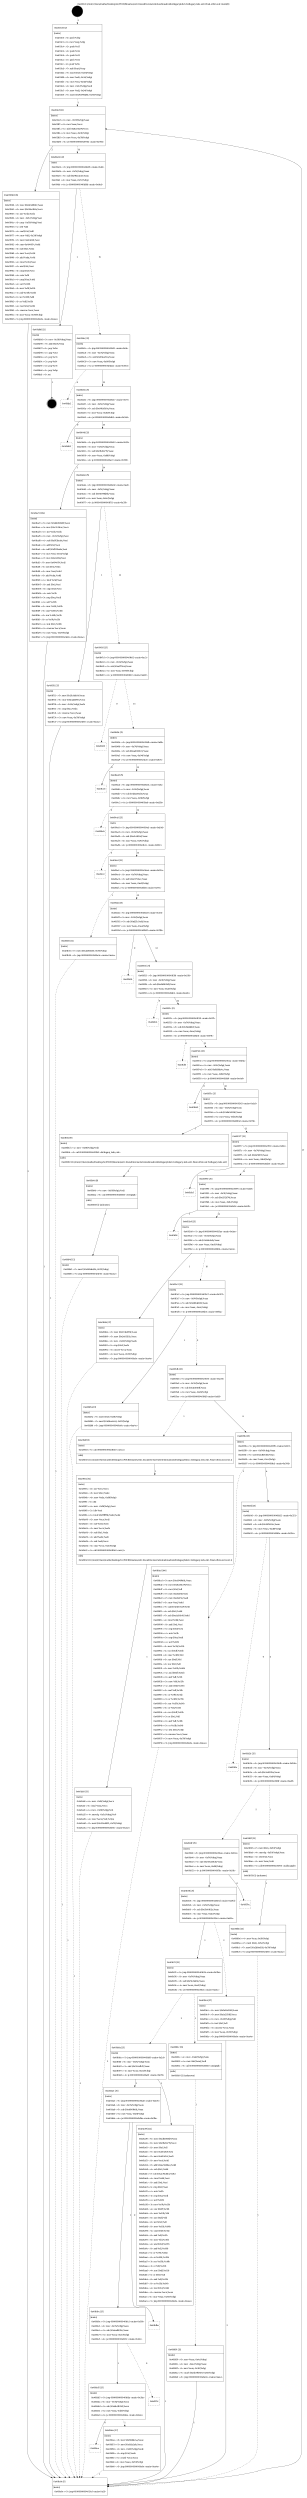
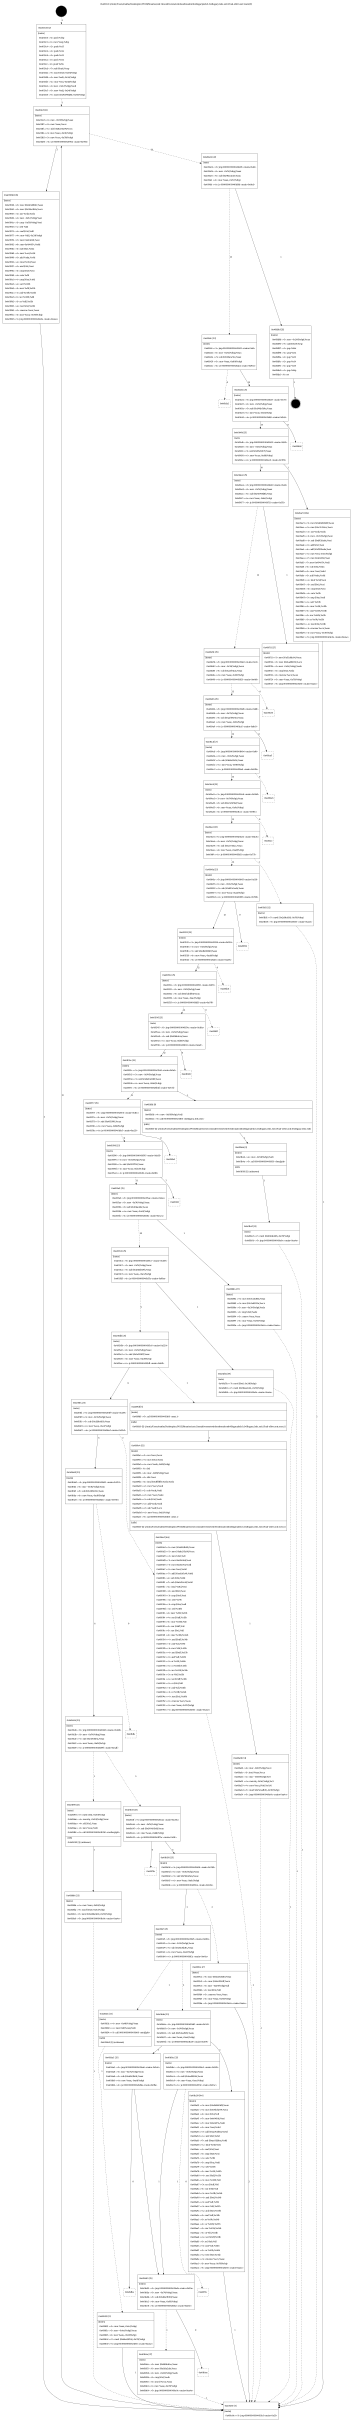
(50, 1602) -> none
(123, 2214) -> (145, 2181)
